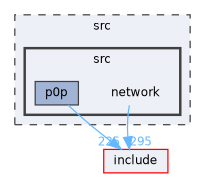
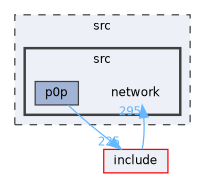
(128, 121) -> (144, 134)
